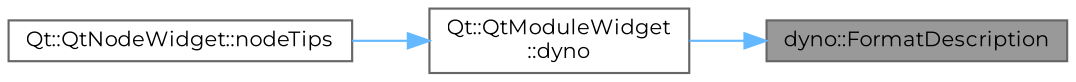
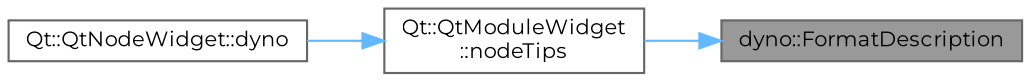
(180, 41) -> (158, 41)
(559, 41) -> (514, 41)
